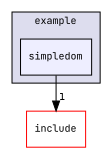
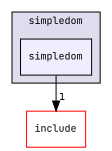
(56, 22) -> (56, 22)
